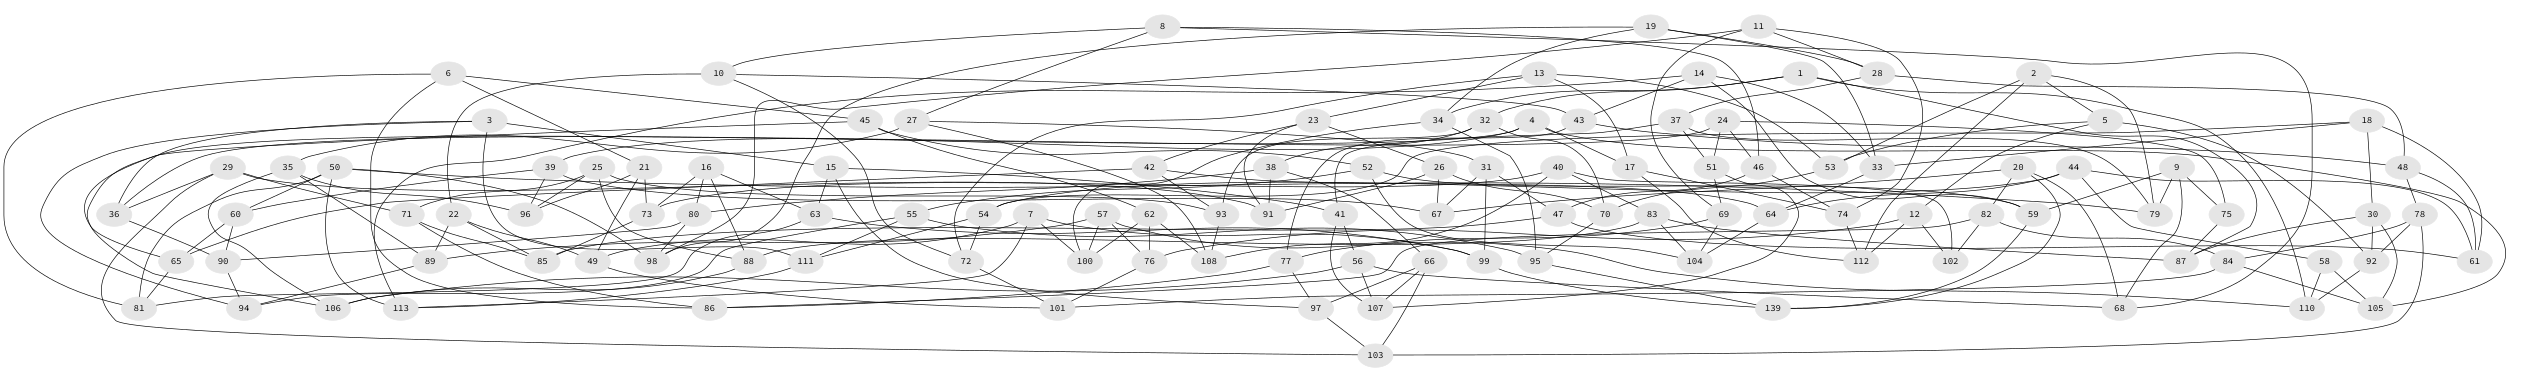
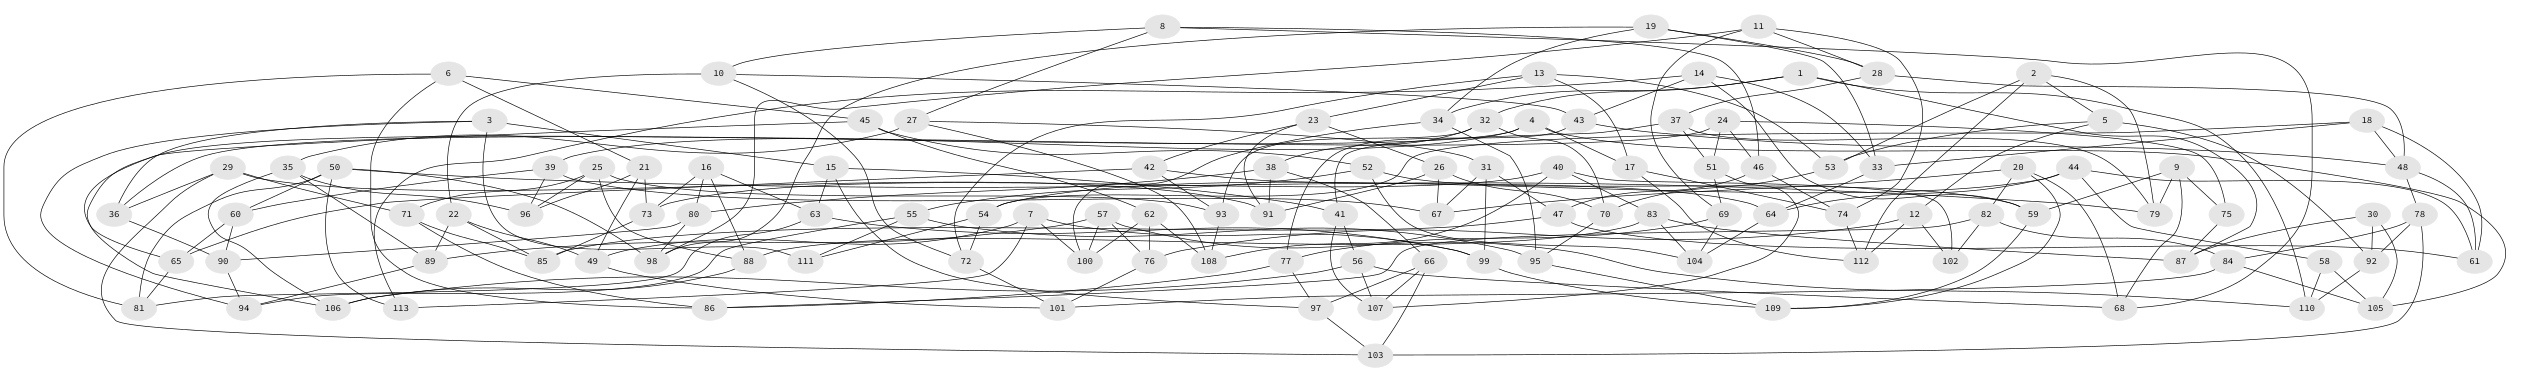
(2370, 168) -> (2385, 144)
(634, 294) -> none
(1773, 309) -> (1773, 309)
